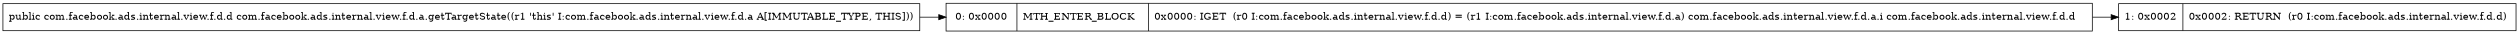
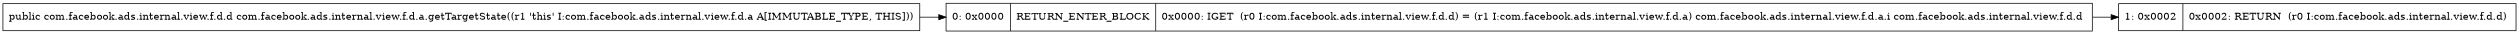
(1079, 17) -> (1083, 17)
